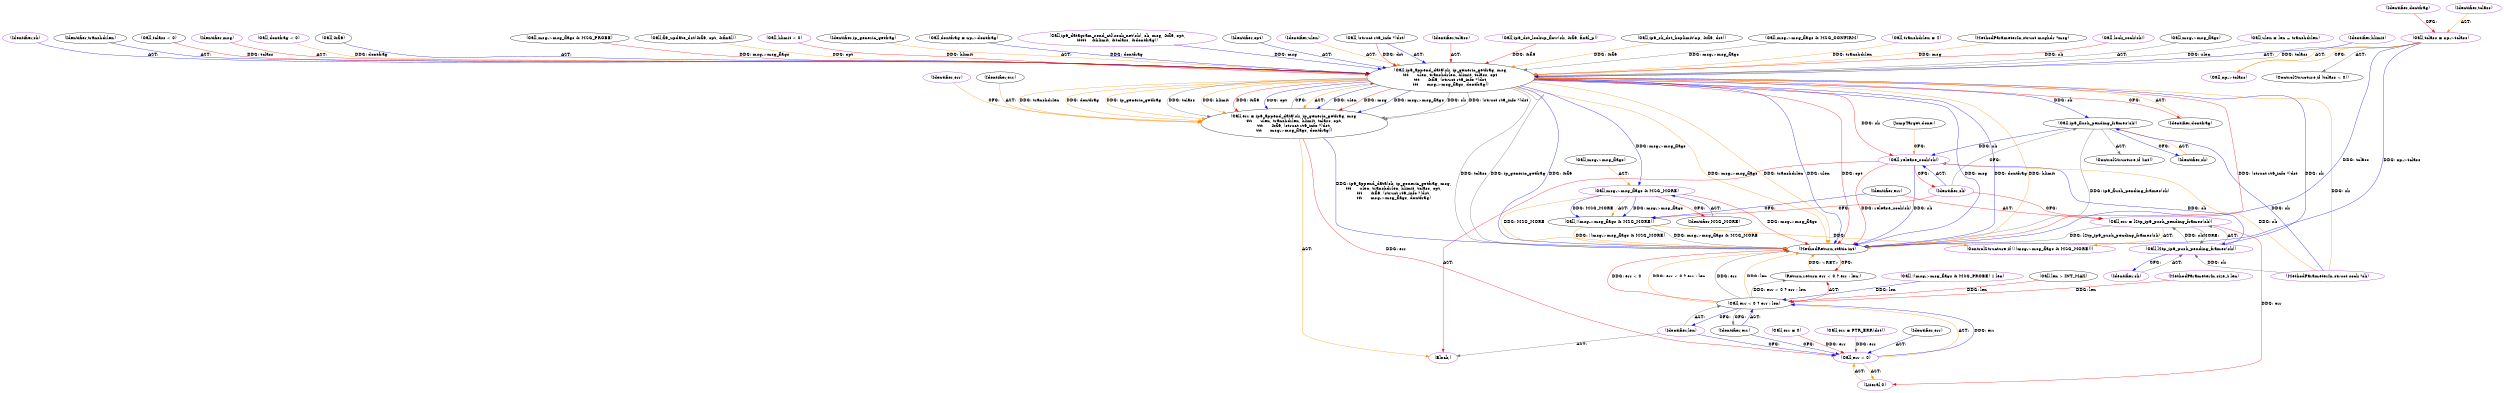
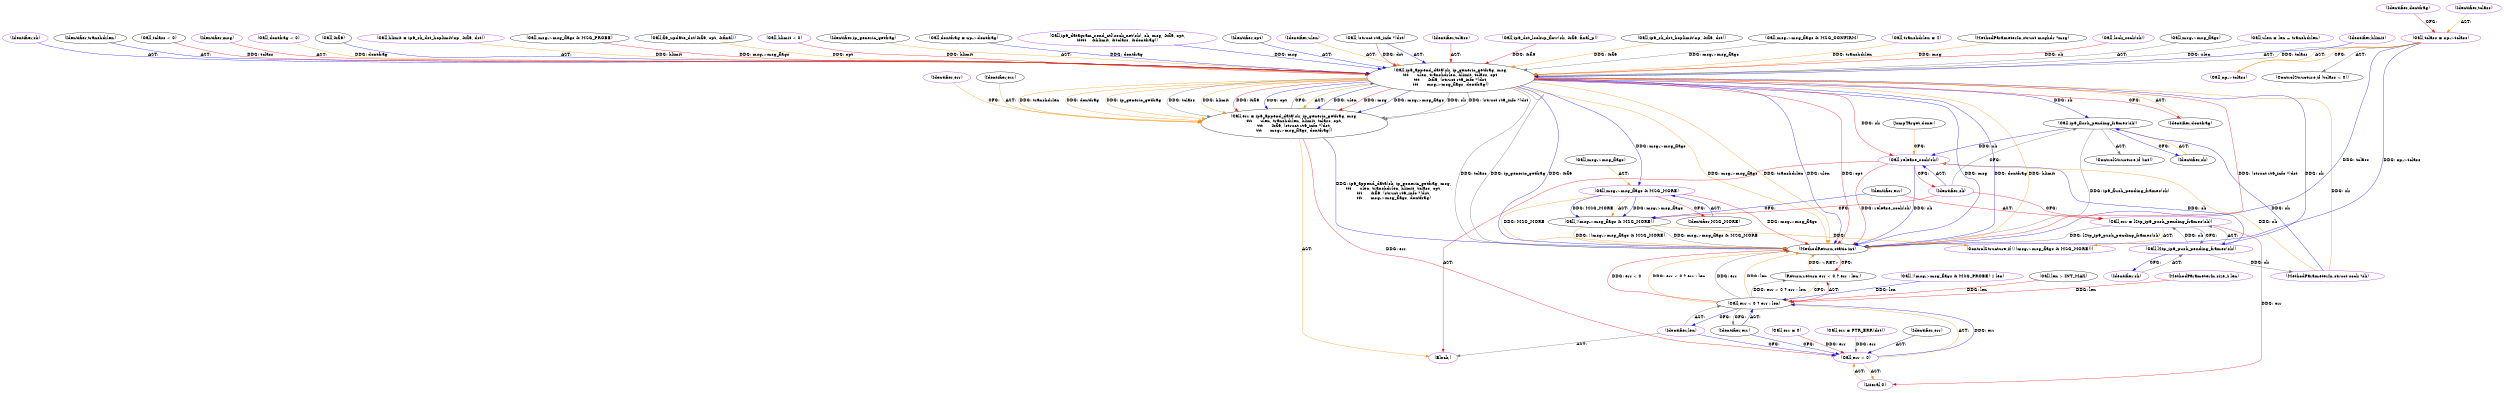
none -> (431, 38)
(2212, 235) -> (2212, 235)
(2239, 269) -> (2248, 265)
none -> (1805, 293)
